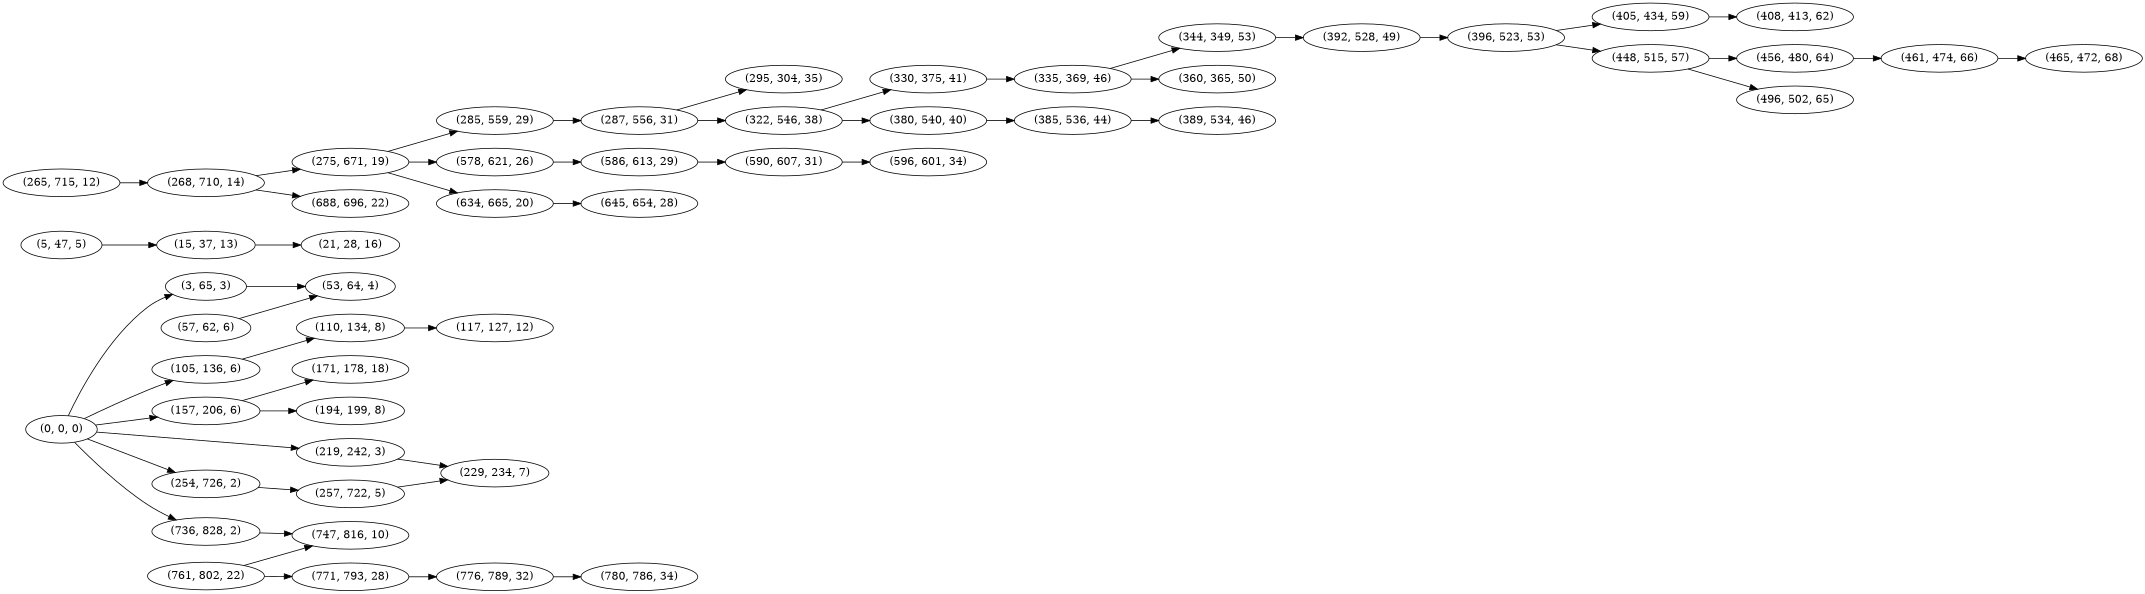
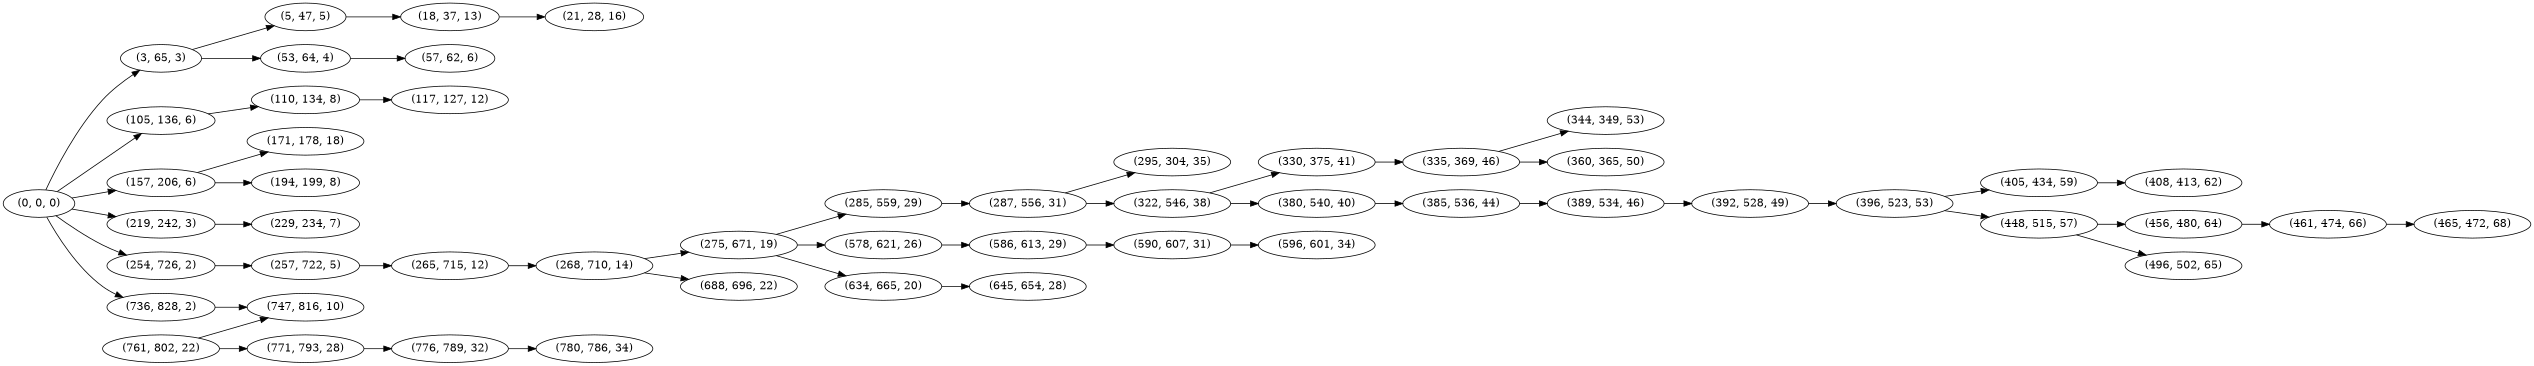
(1286, 38) -> (1674, 204)
none -> (229, 39)
(206, 245) -> (450, 17)
(274, 308) -> (374, 58)
(419, 484) -> (372, 266)
